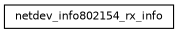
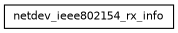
(89, 17) -> (89, 17)
